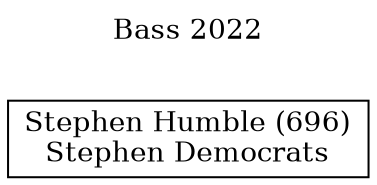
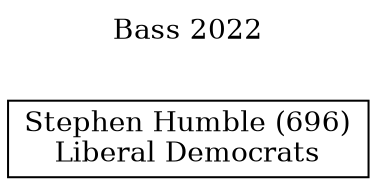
(188, 139) -> (188, 139)
